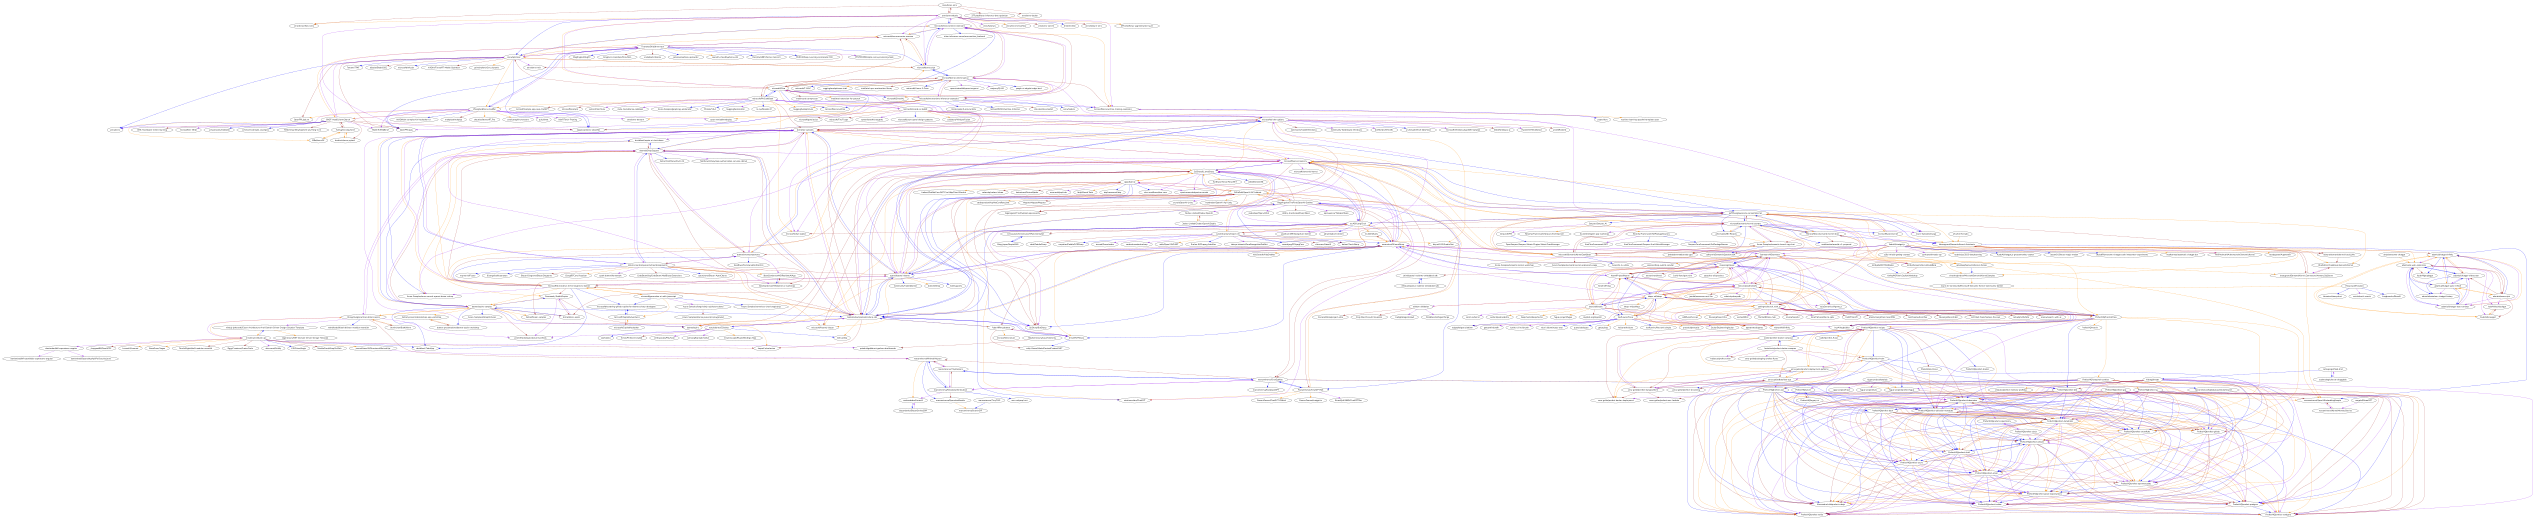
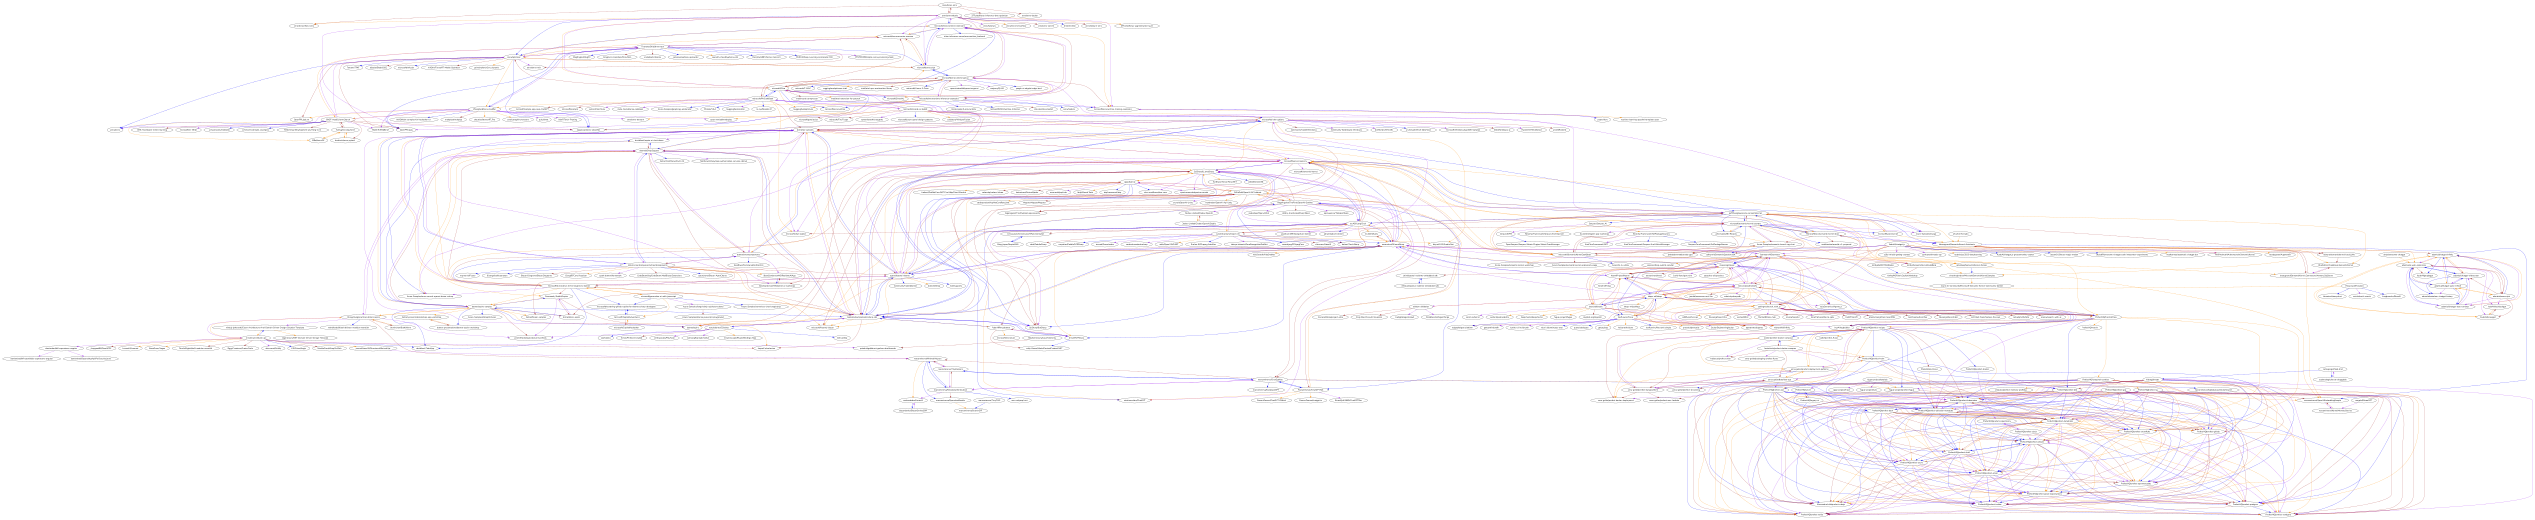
(853, 327) -> (843, 322)
